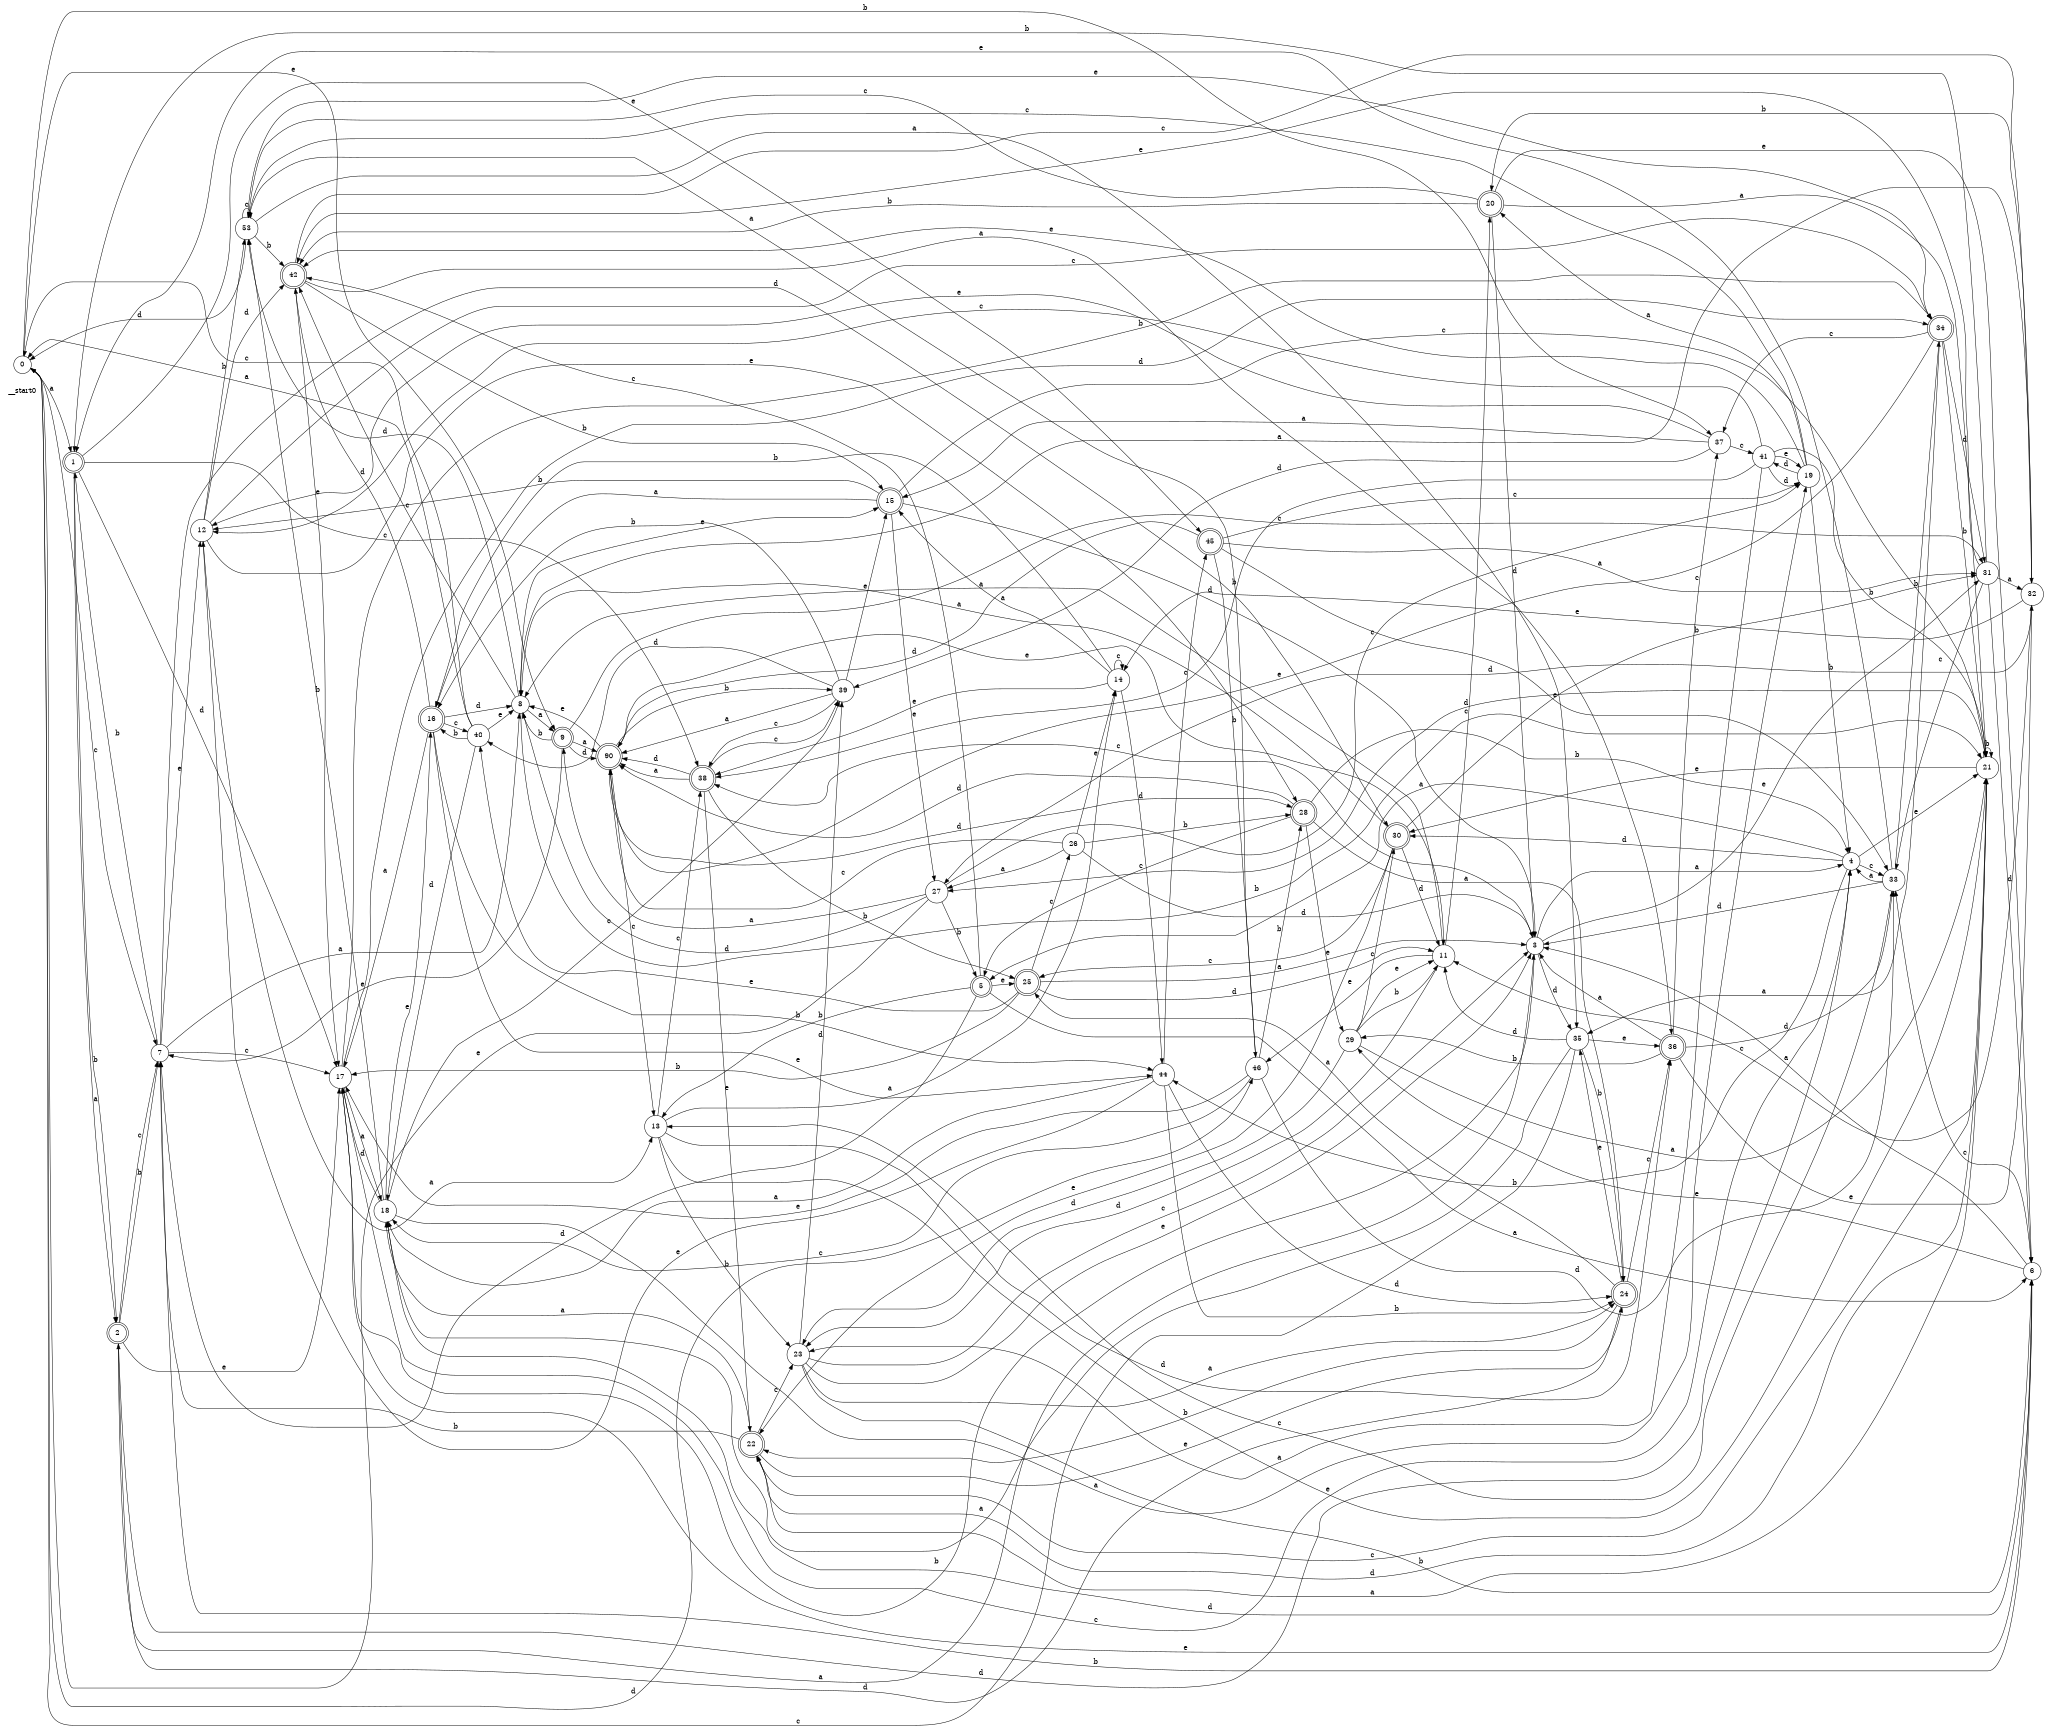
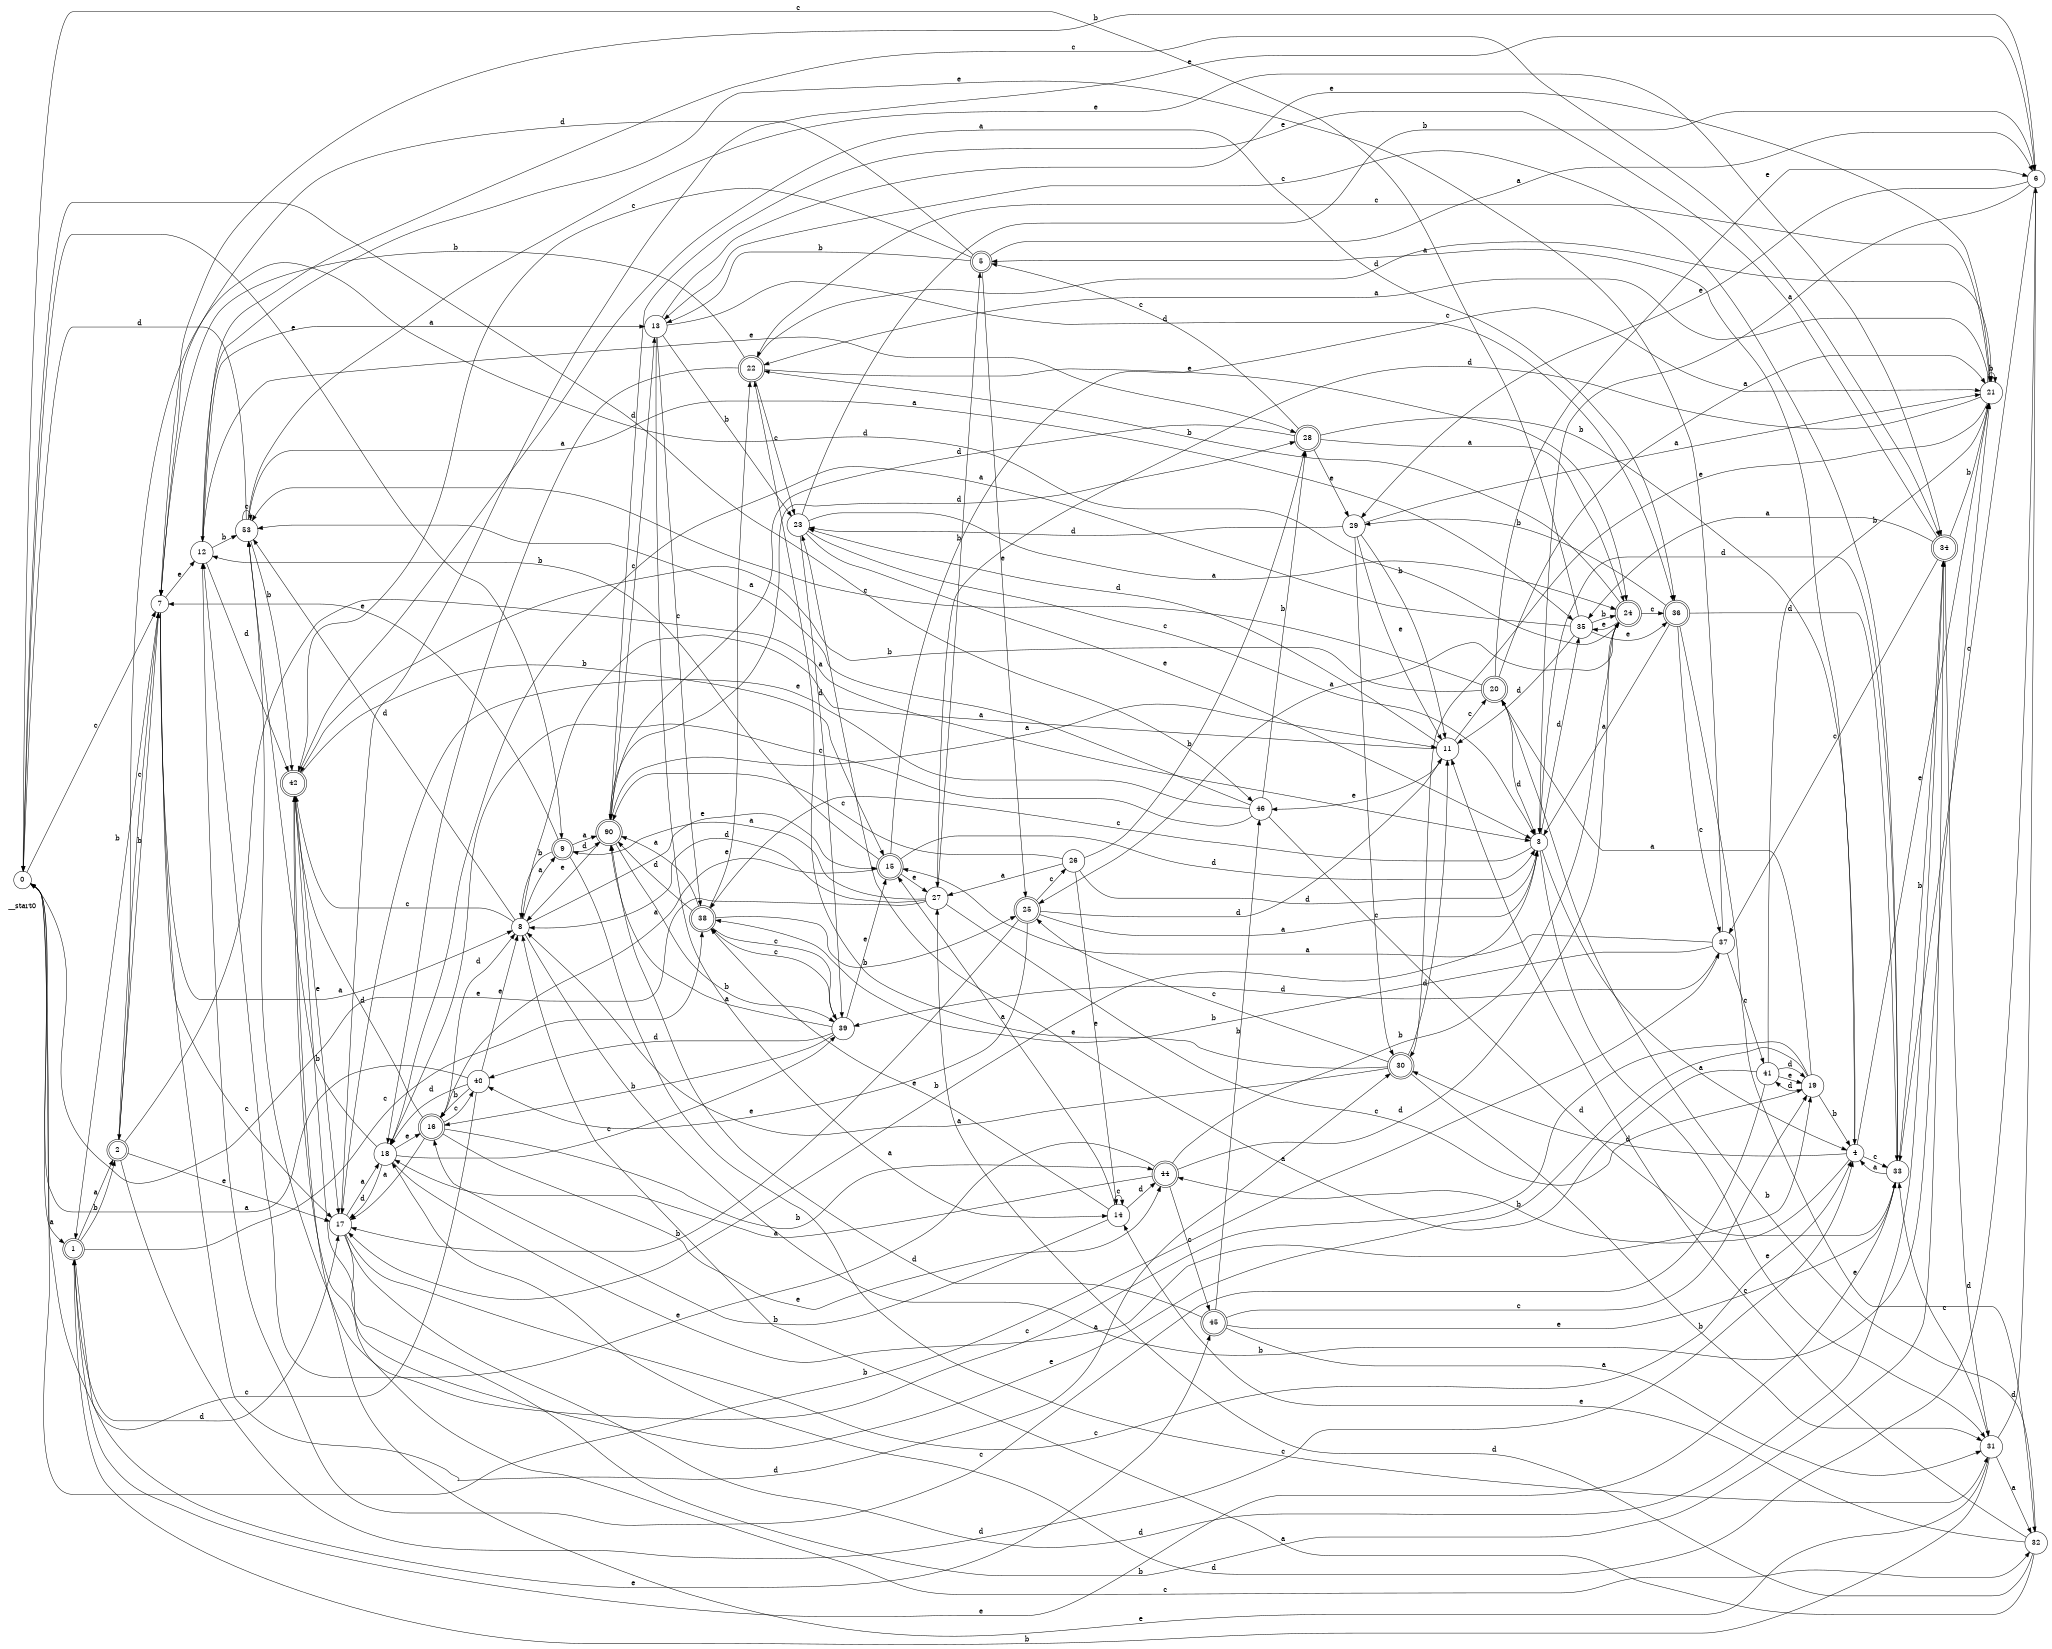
(1243, 568) -> (1205, 1026)
(1027, 656) -> (1027, 728)
(1163, 1075) -> (1165, 1174)
